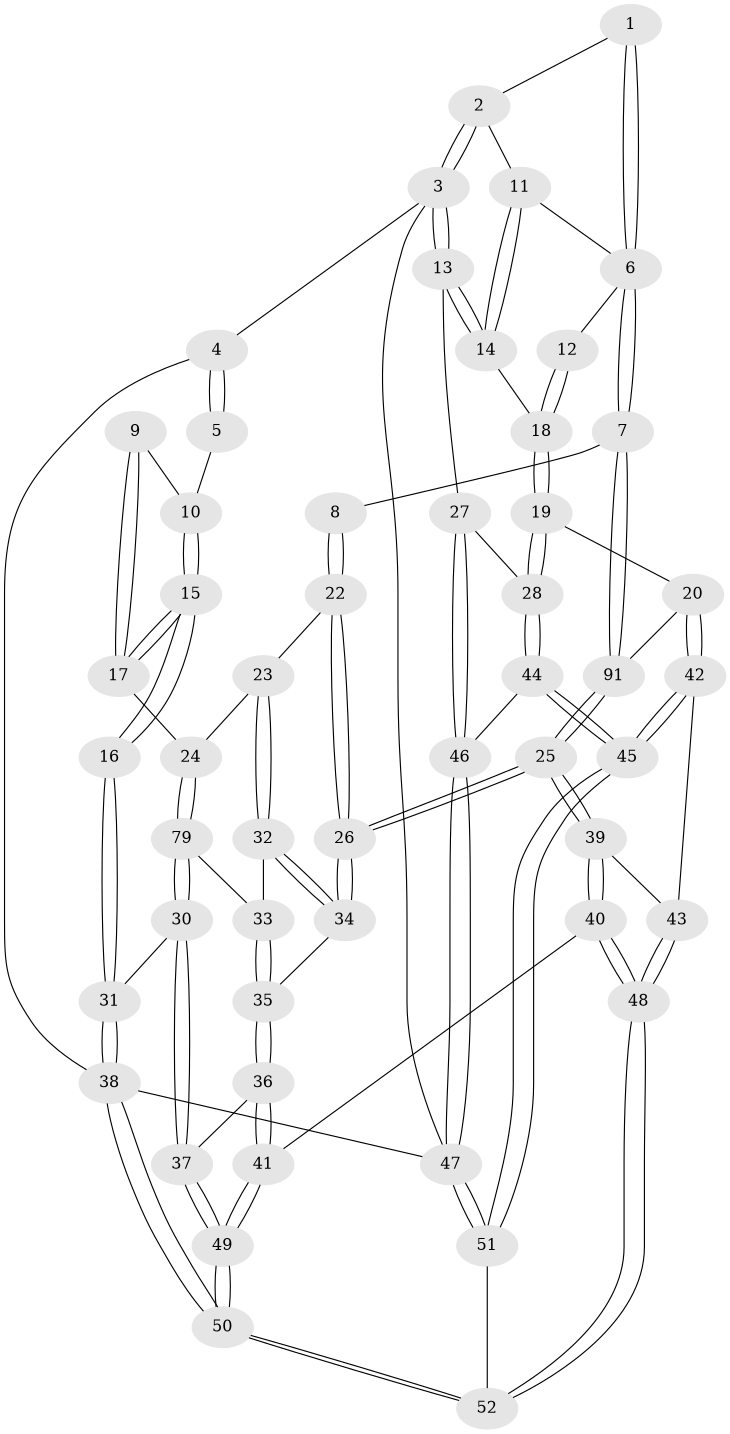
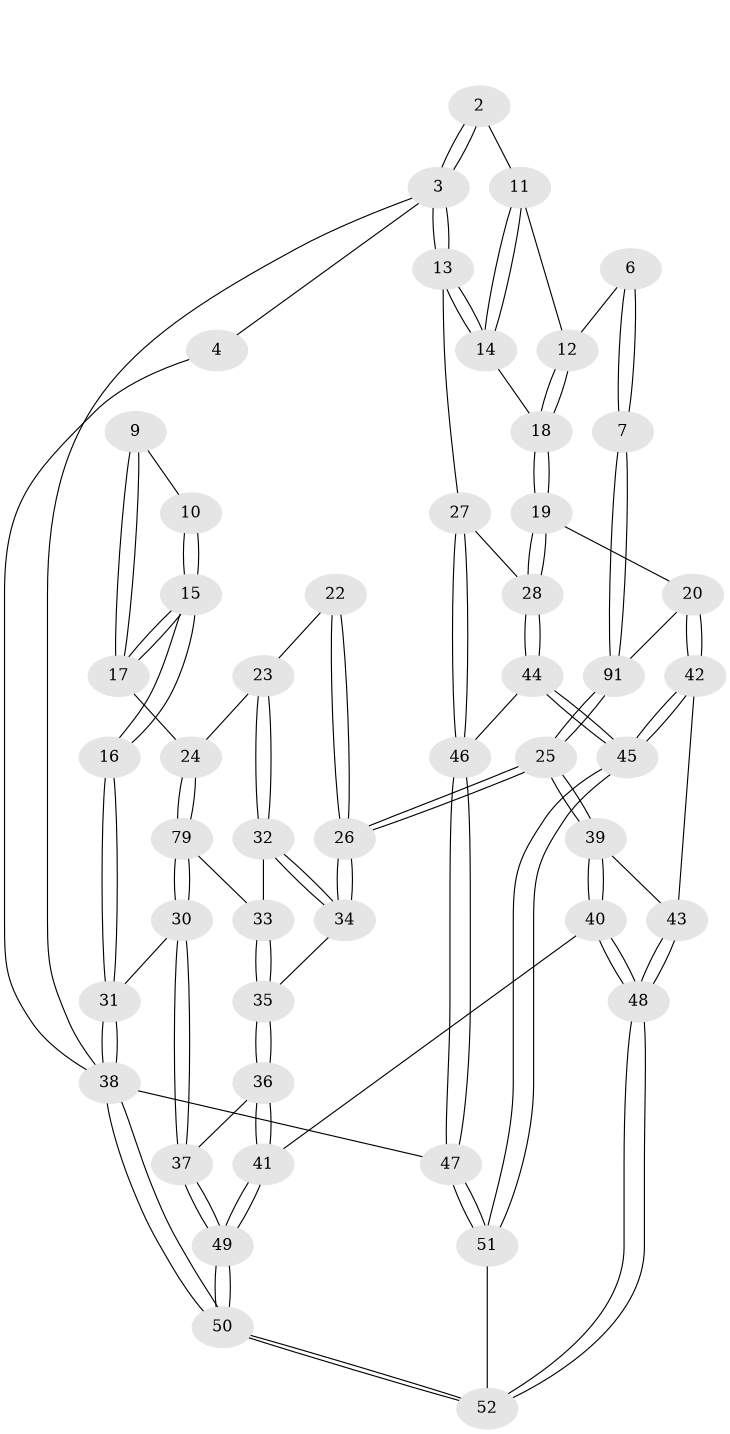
(631, 25) -> none
(576, 228) -> (544, 269)
(217, 432) -> none
(336, 513) -> none
(398, 674) -> (50, 544)
